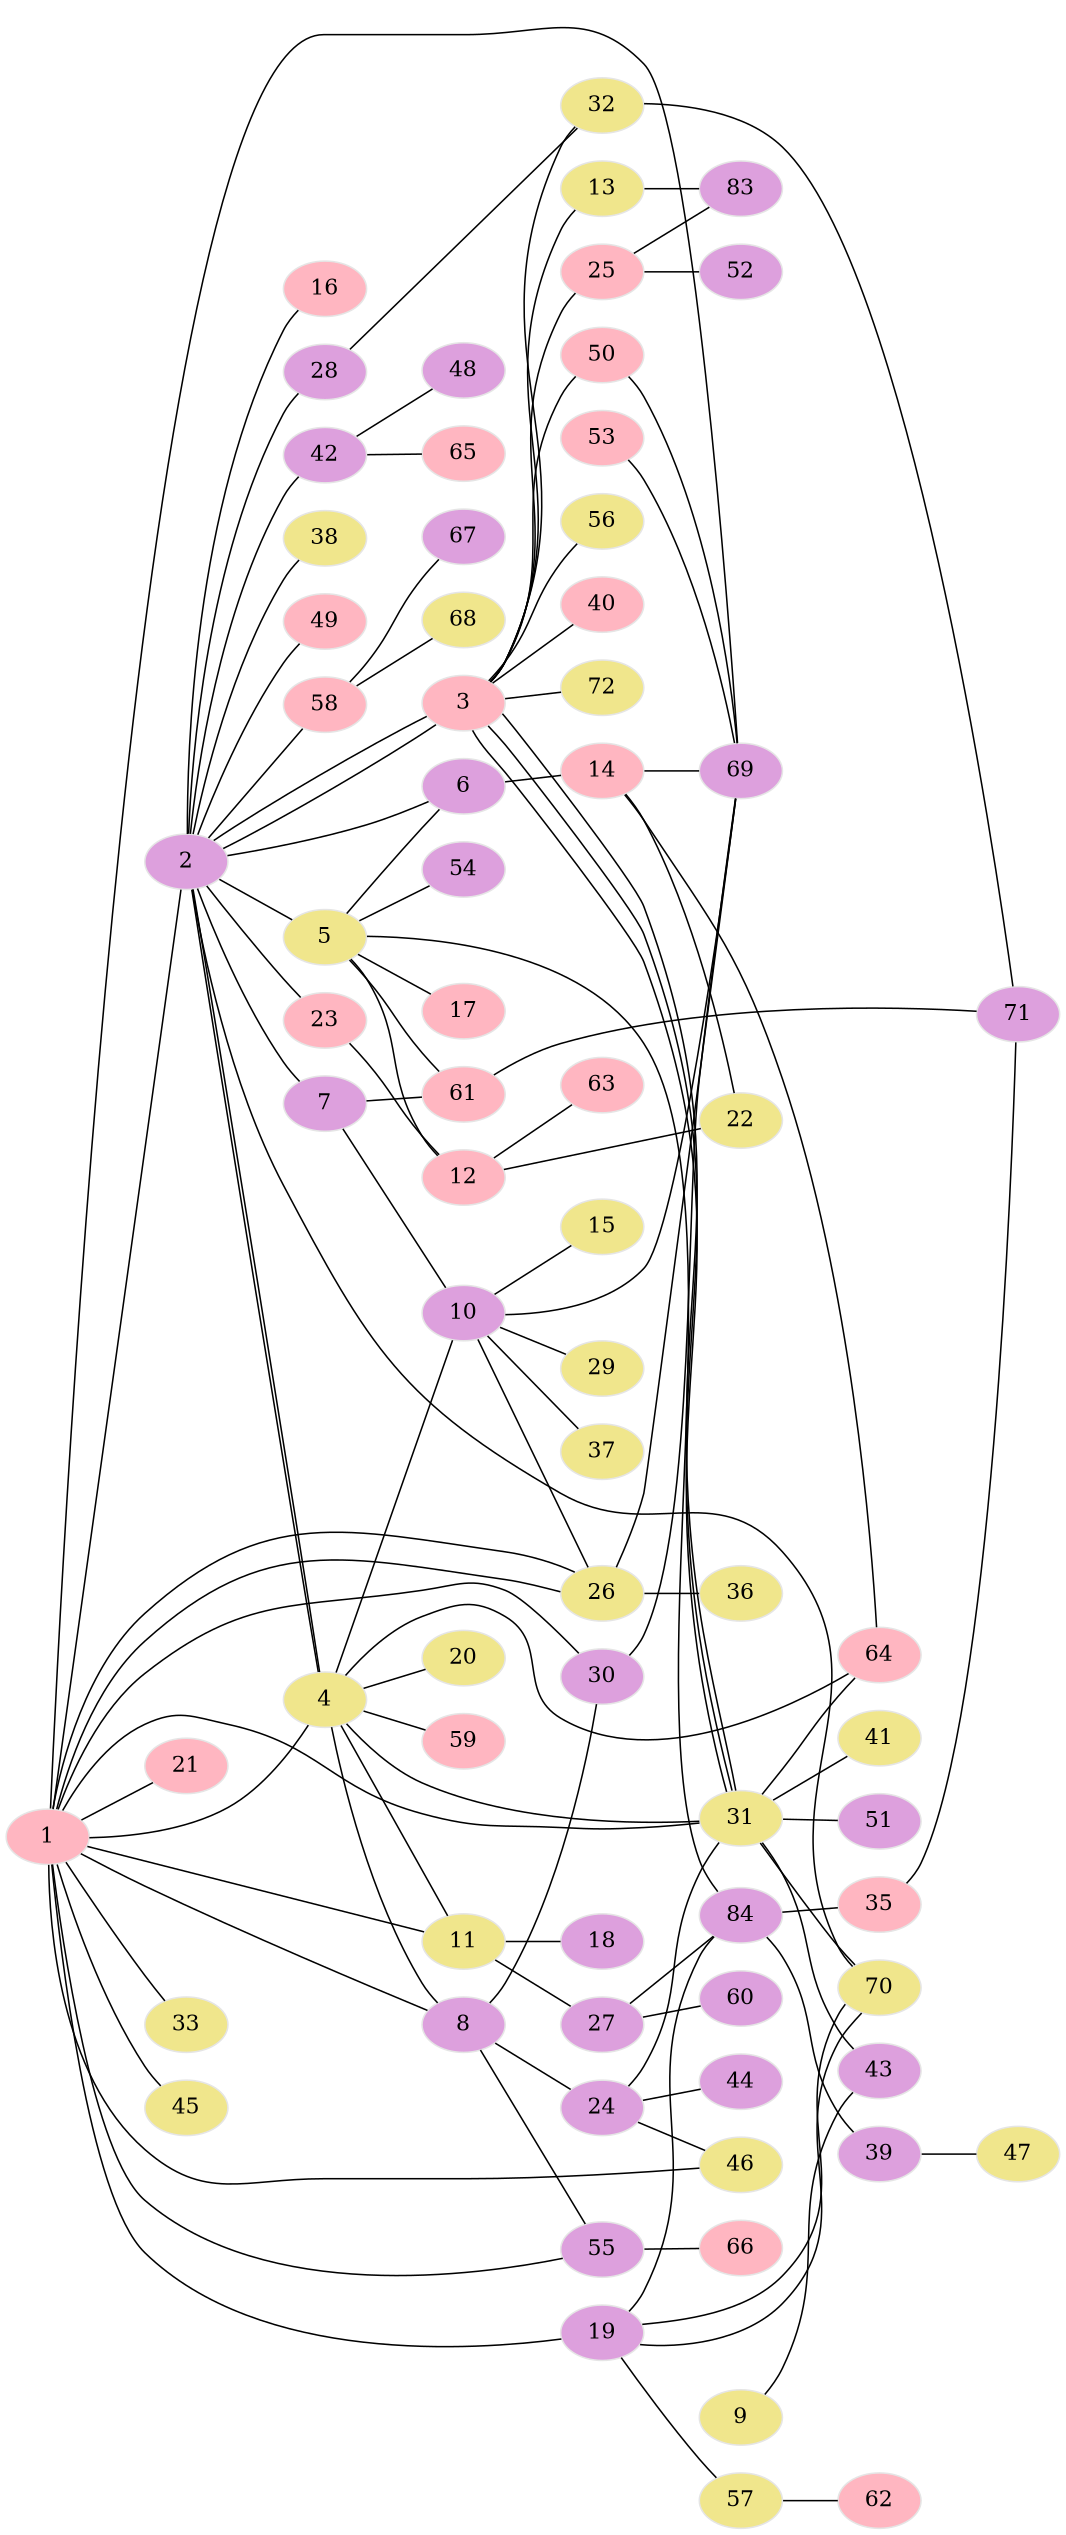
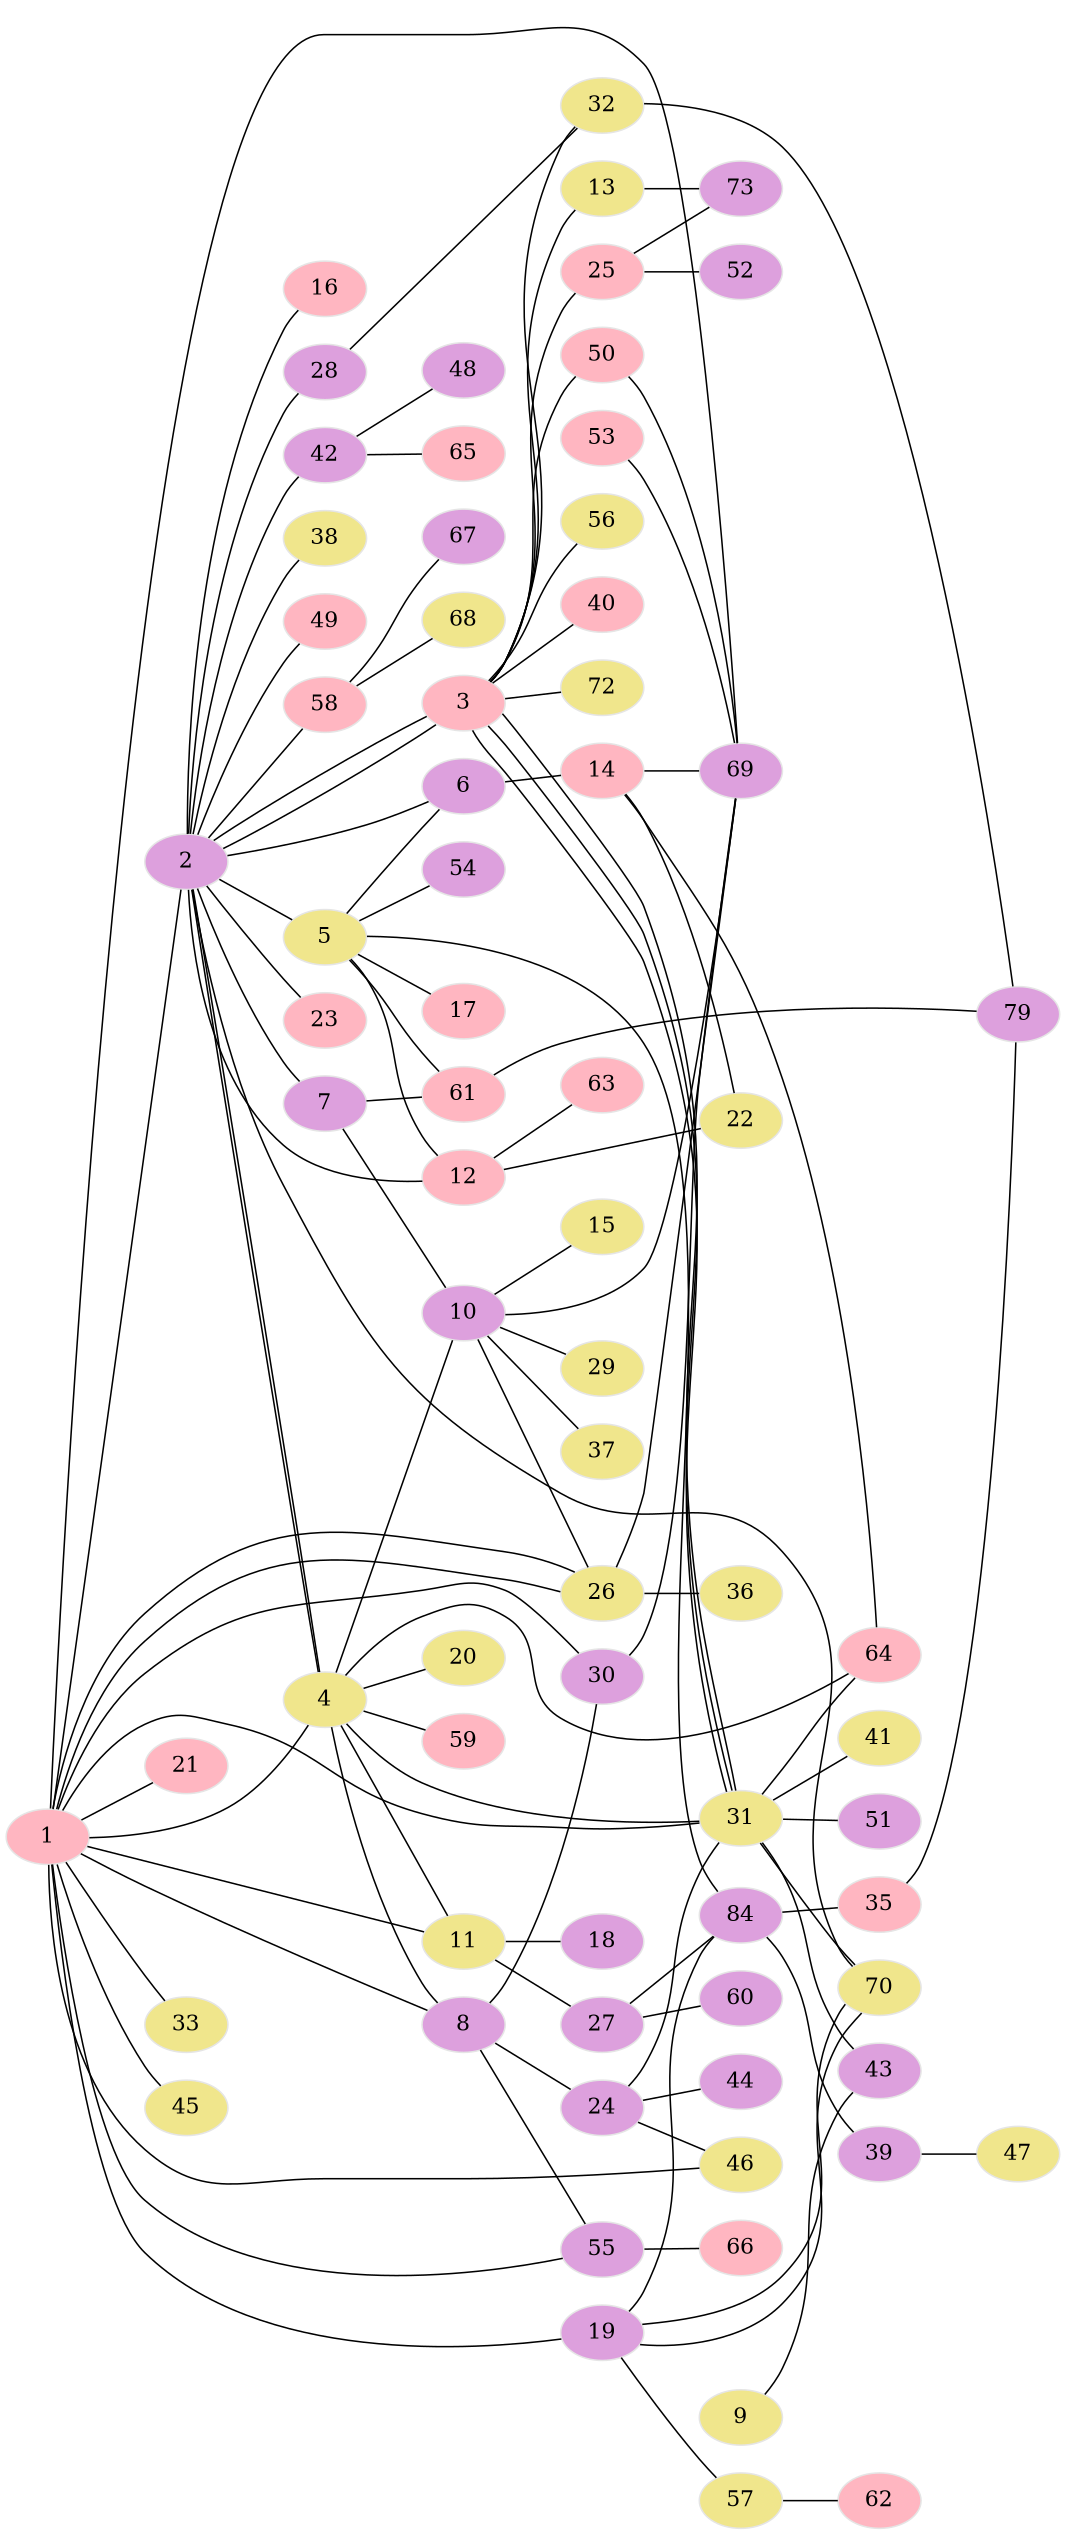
(741, 189) -> (741, 189)
(1018, 1014) -> (1018, 1014)
(388, 1090) -> (274, 1136)
